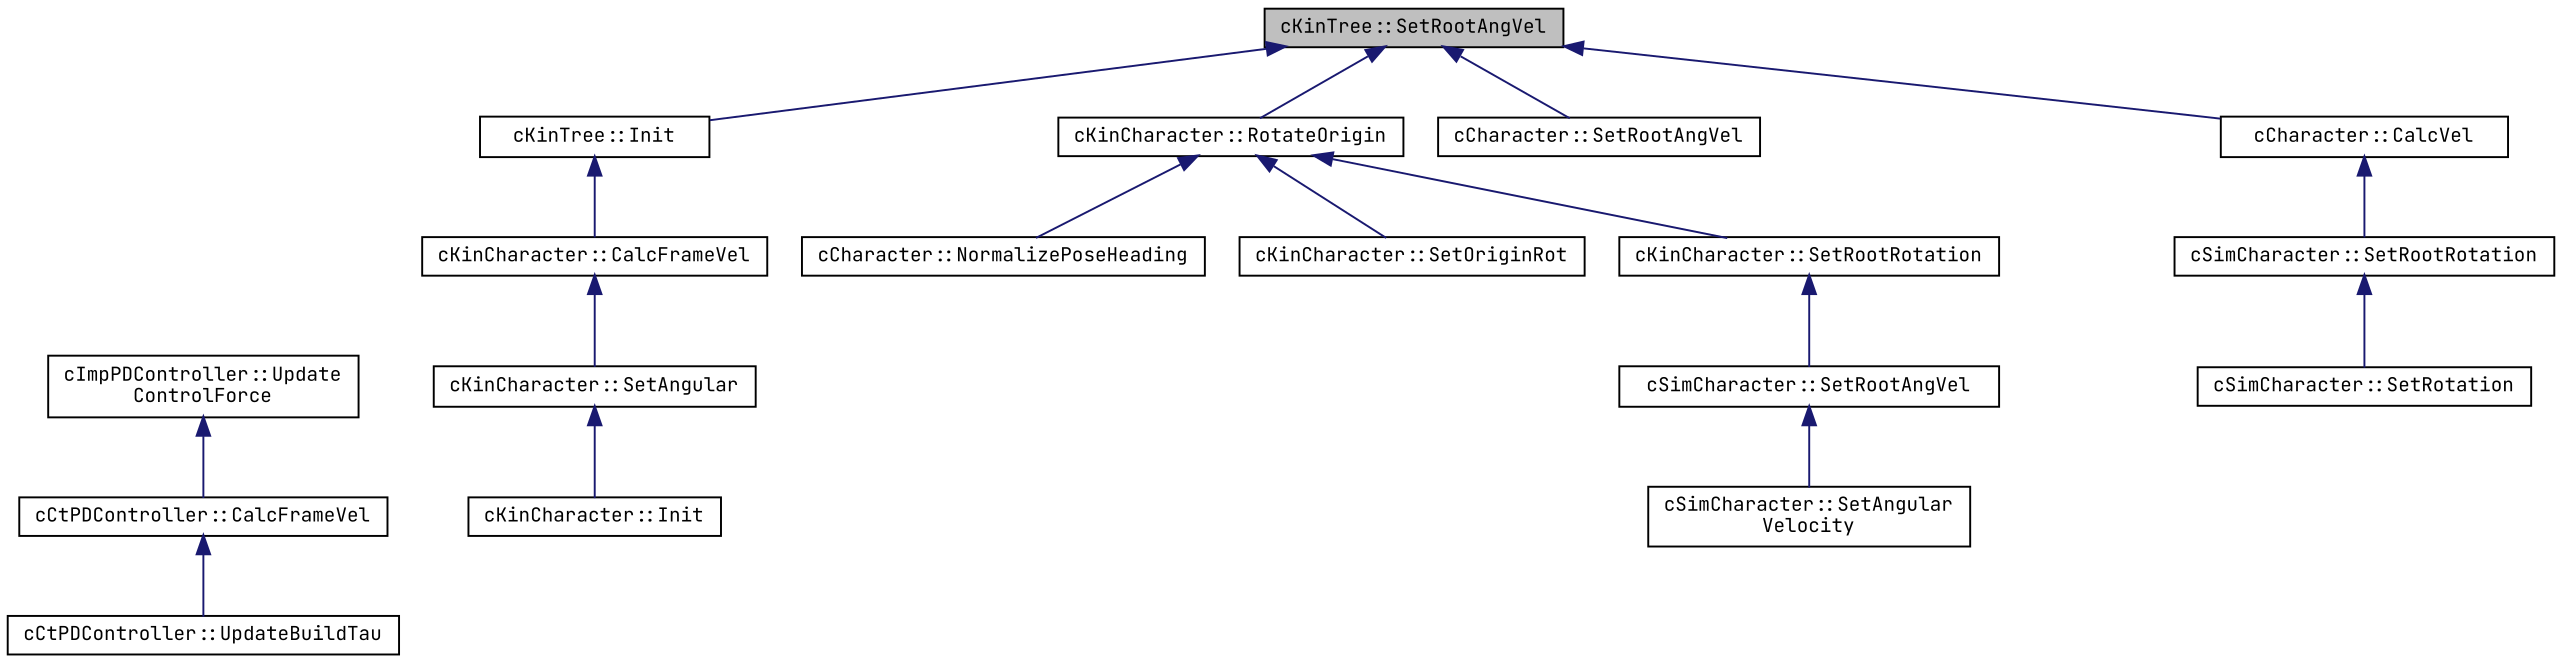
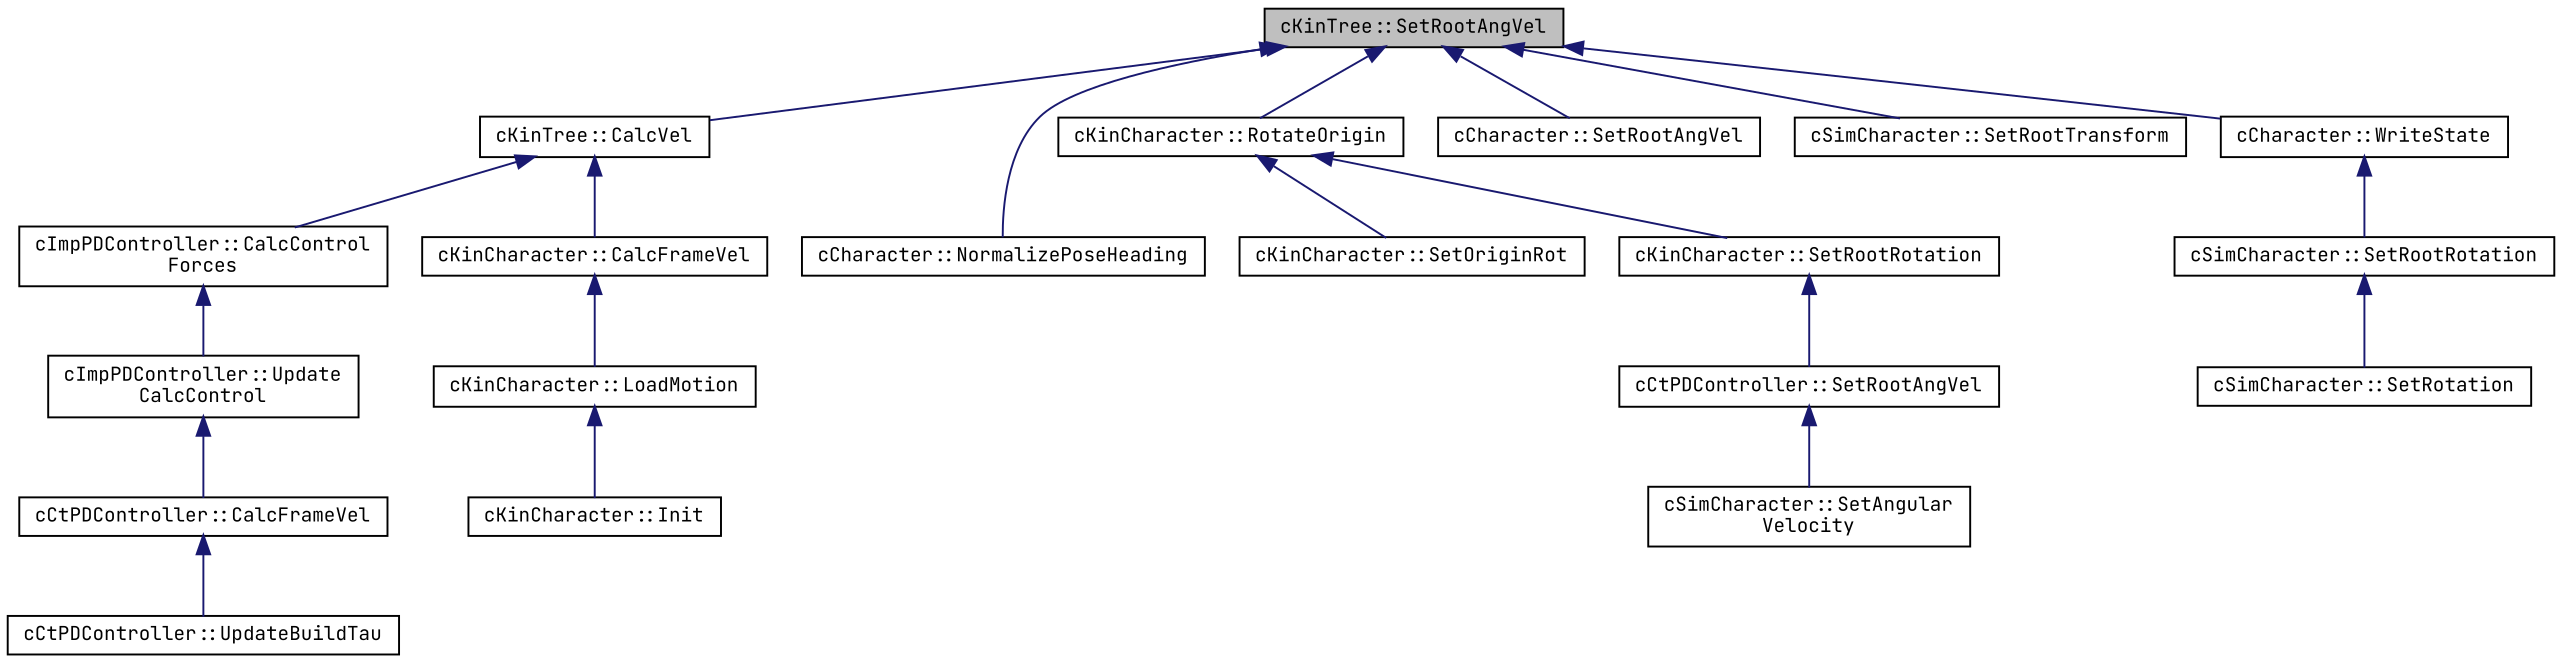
(595, 137) -> (595, 137)
none -> (1990, 137)
(2364, 137) -> (2364, 137)
(1108, 201) -> (1085, 92)
none -> (203, 256)
(203, 387) -> (203, 387)
(595, 387) -> (595, 387)
(1809, 387) -> (1809, 387)
